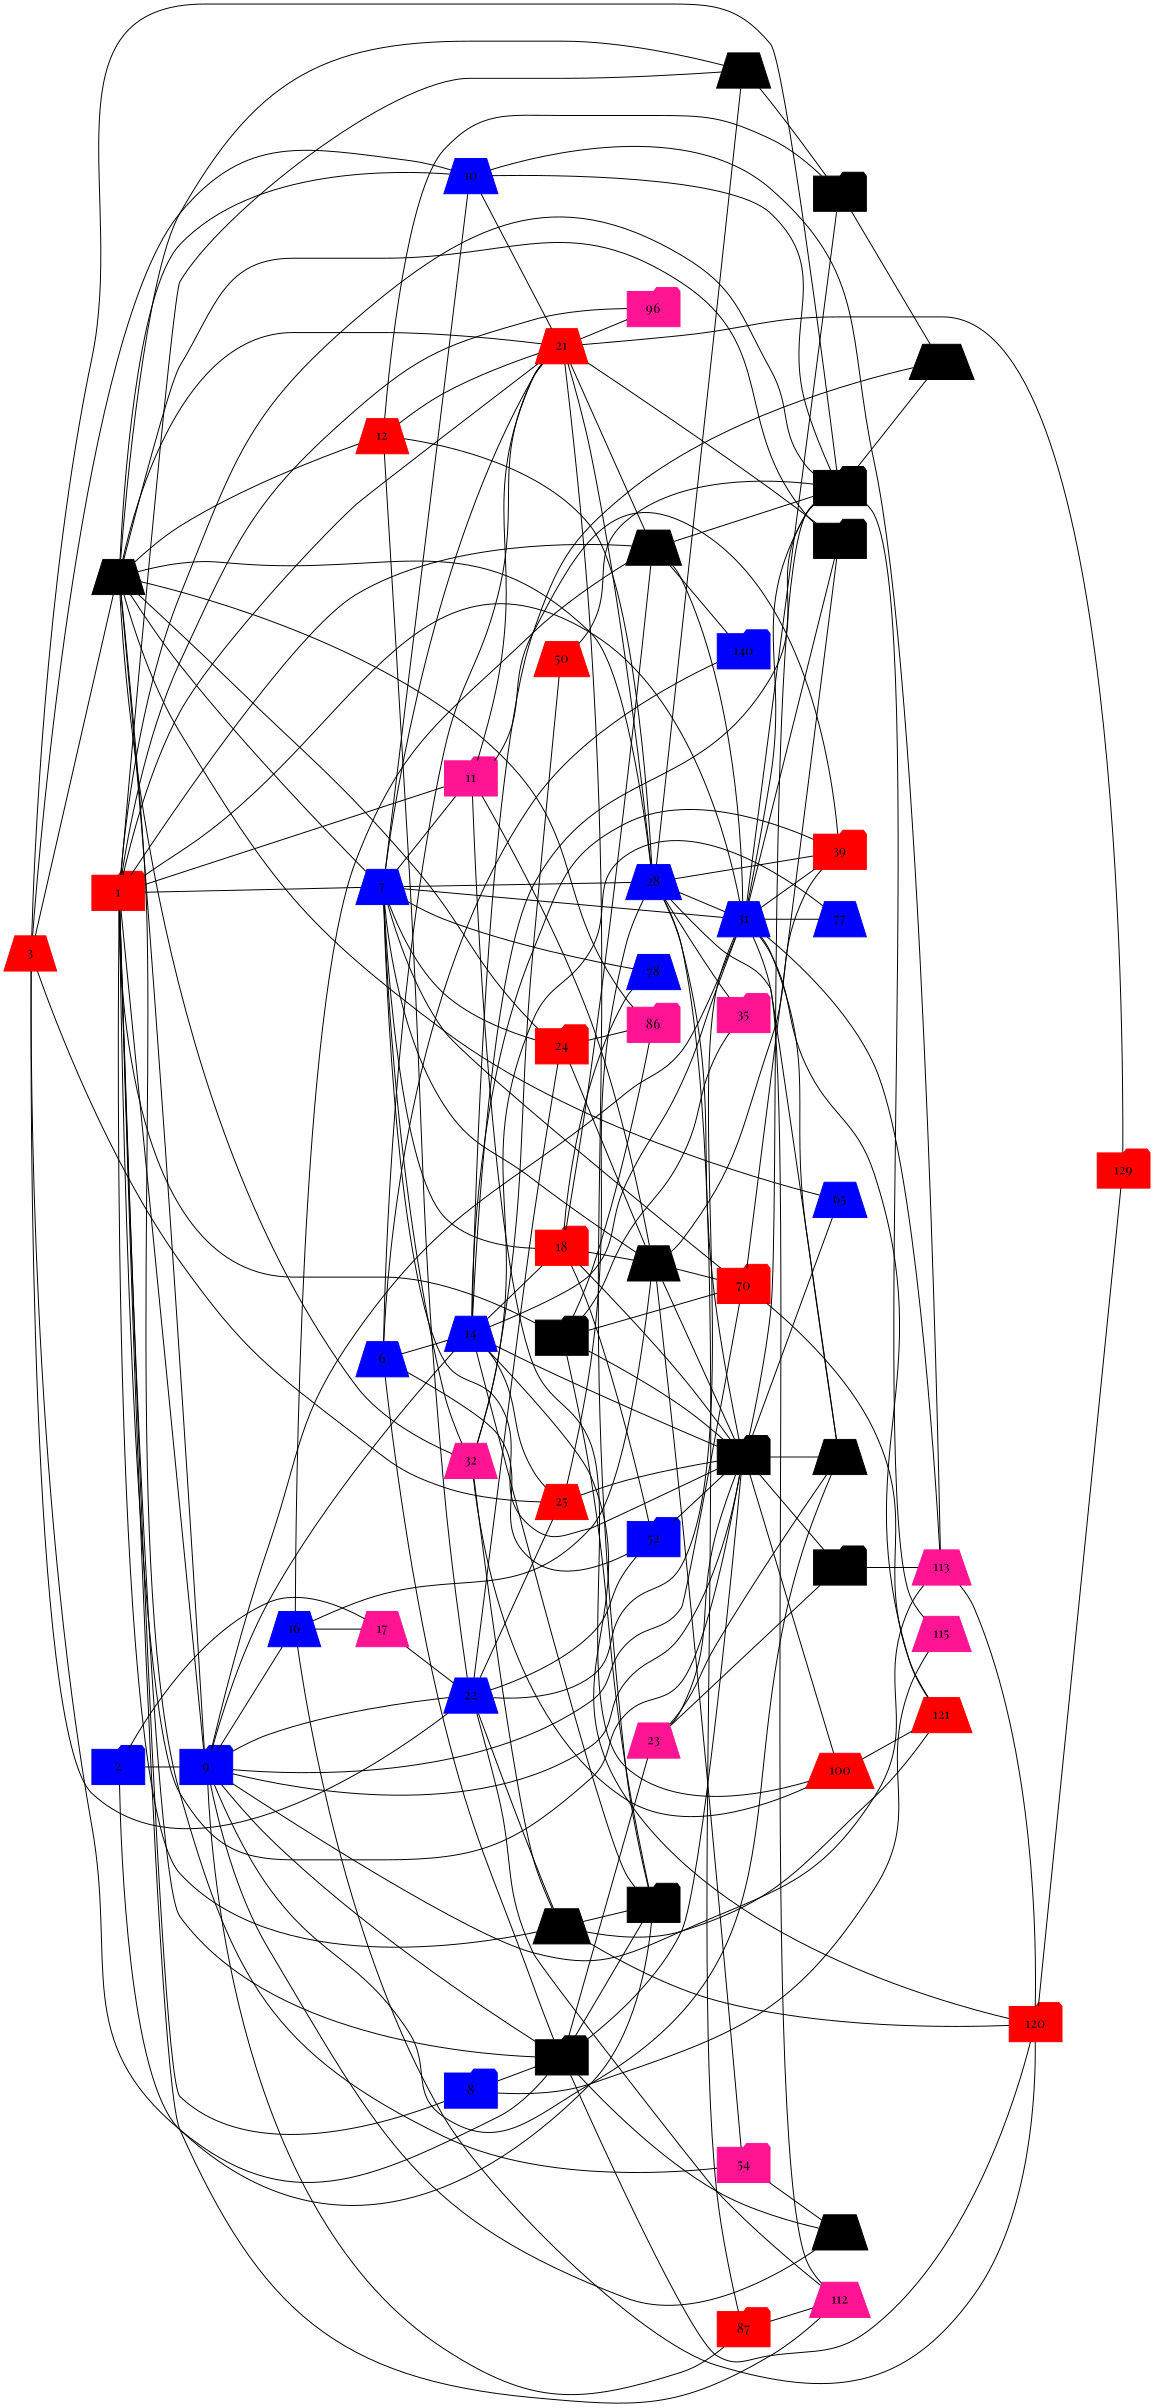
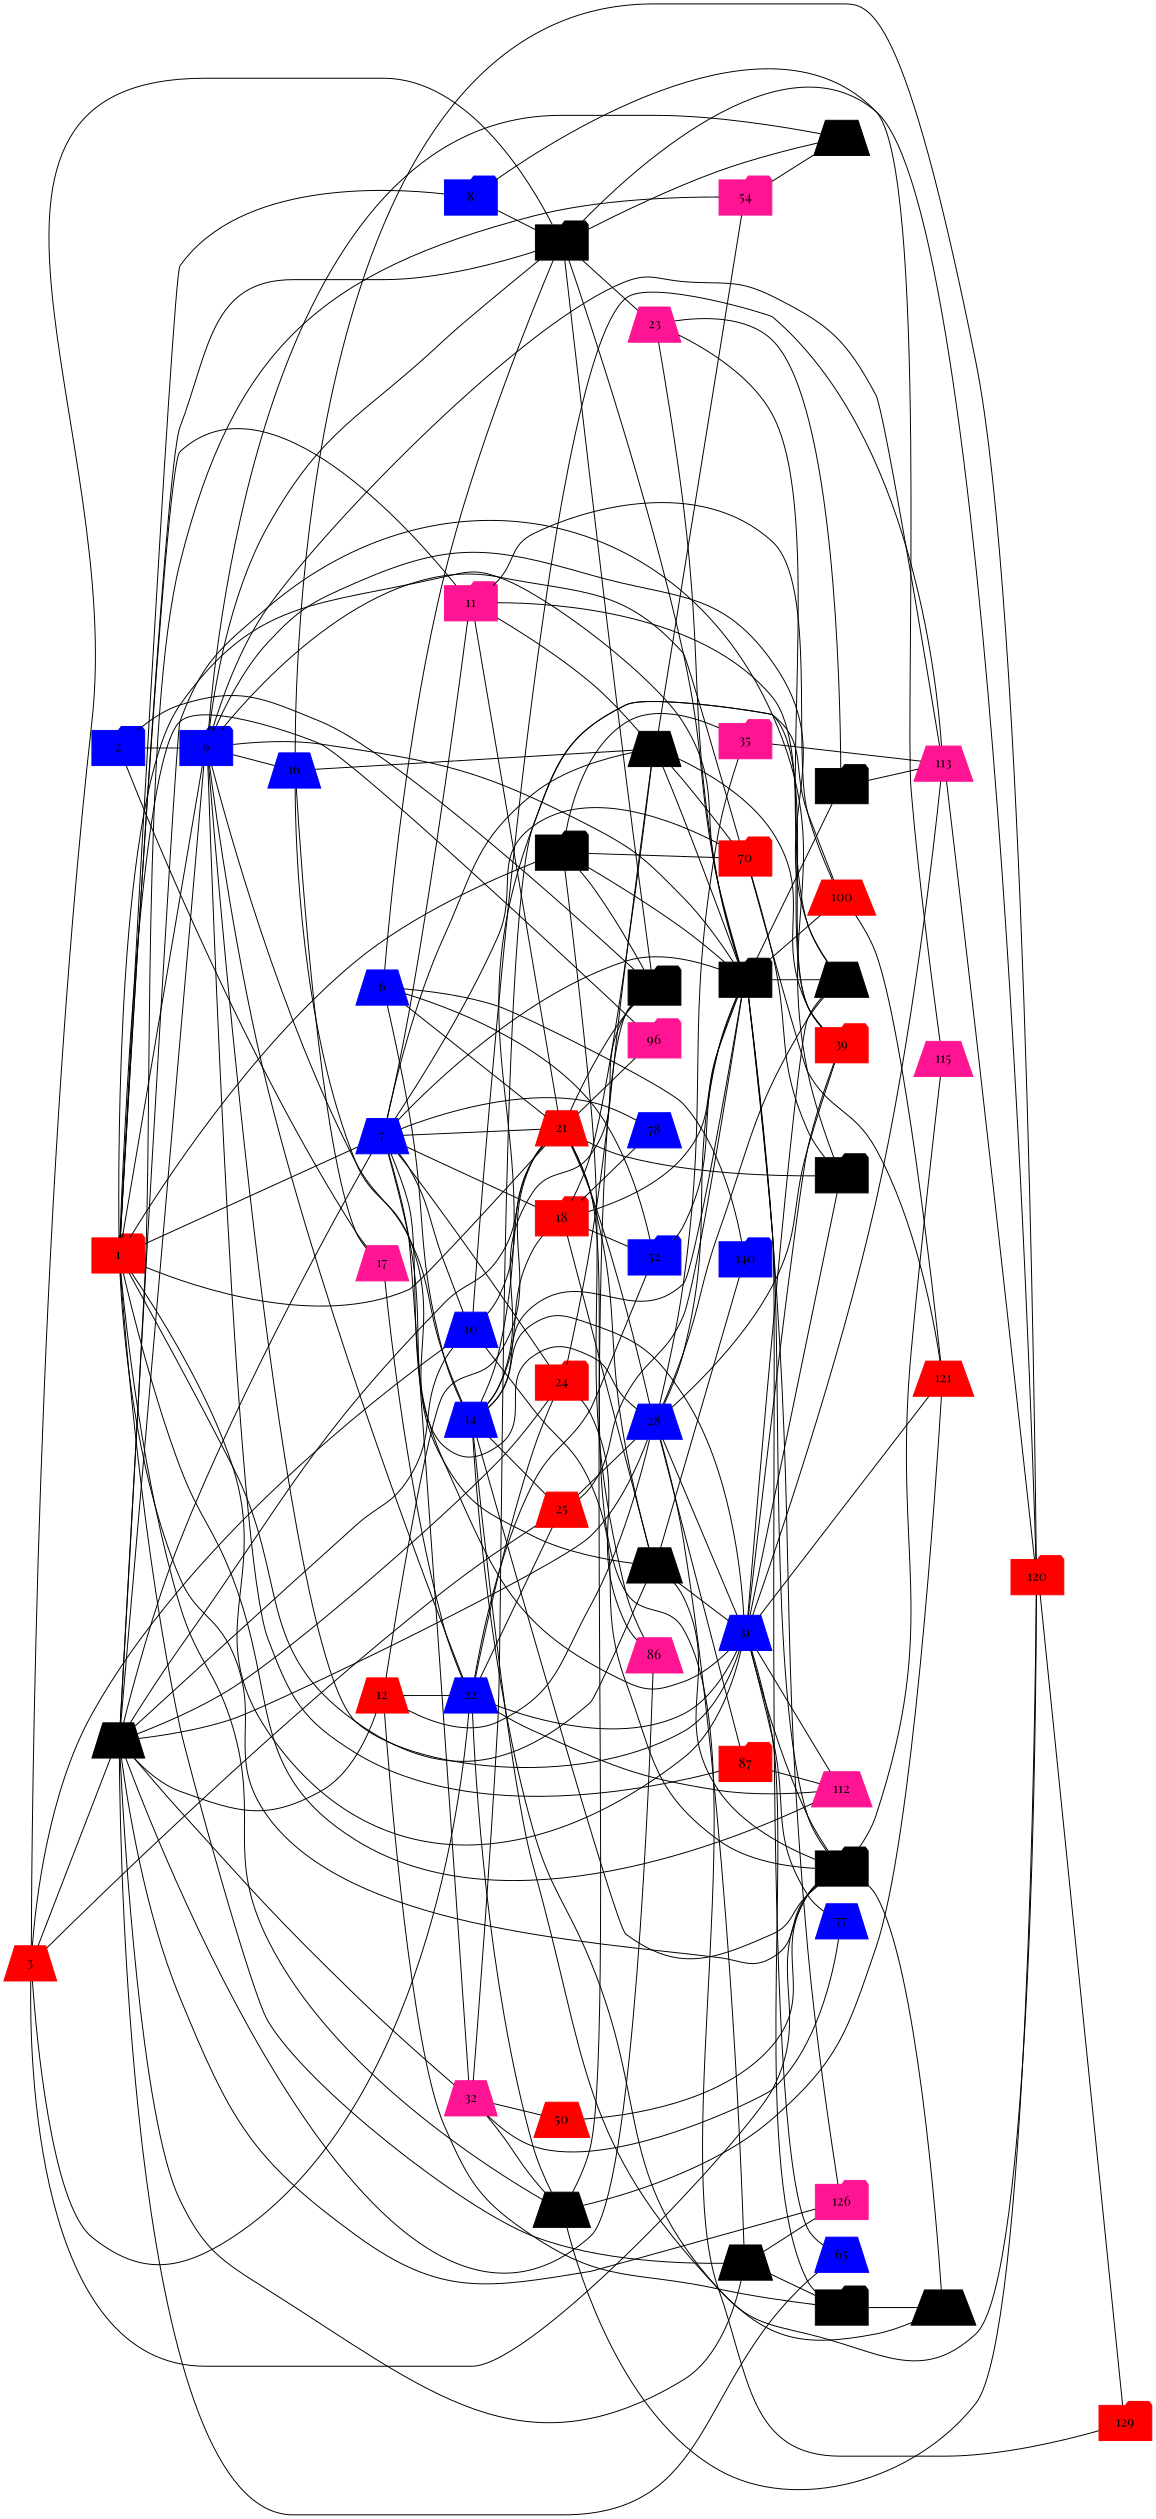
none -> (850, 753)
(654, 1025) -> (655, 1655)
none -> (842, 2202)
